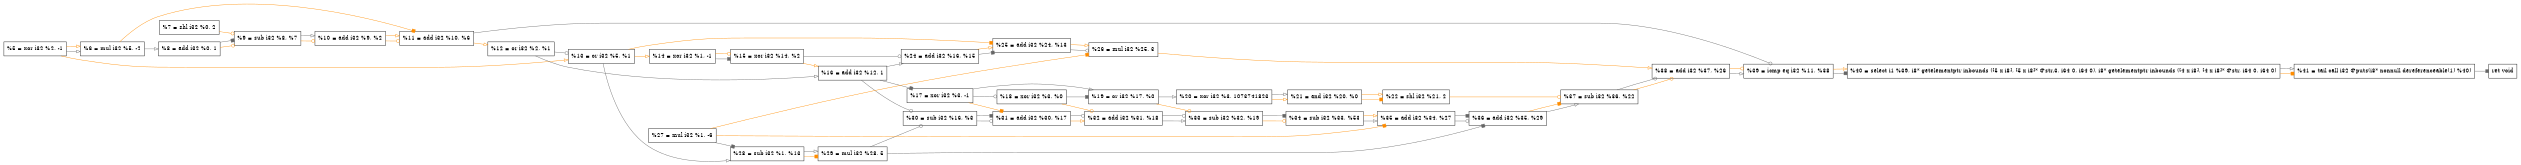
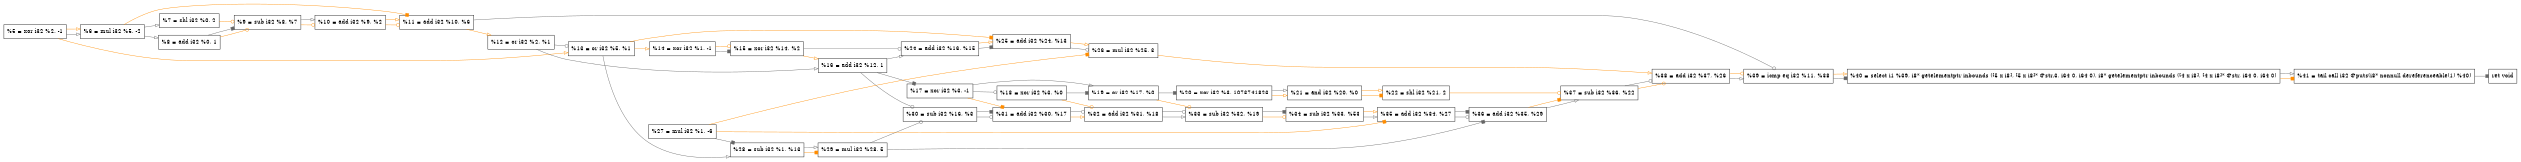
none -> (150, 26)
(1165, 97) -> (1165, 93)
